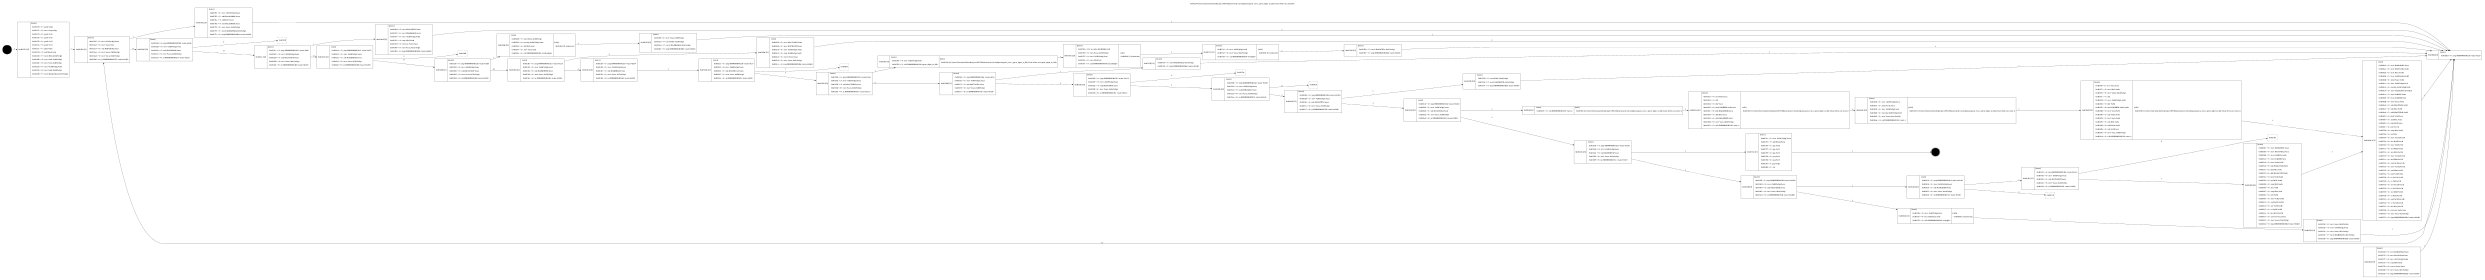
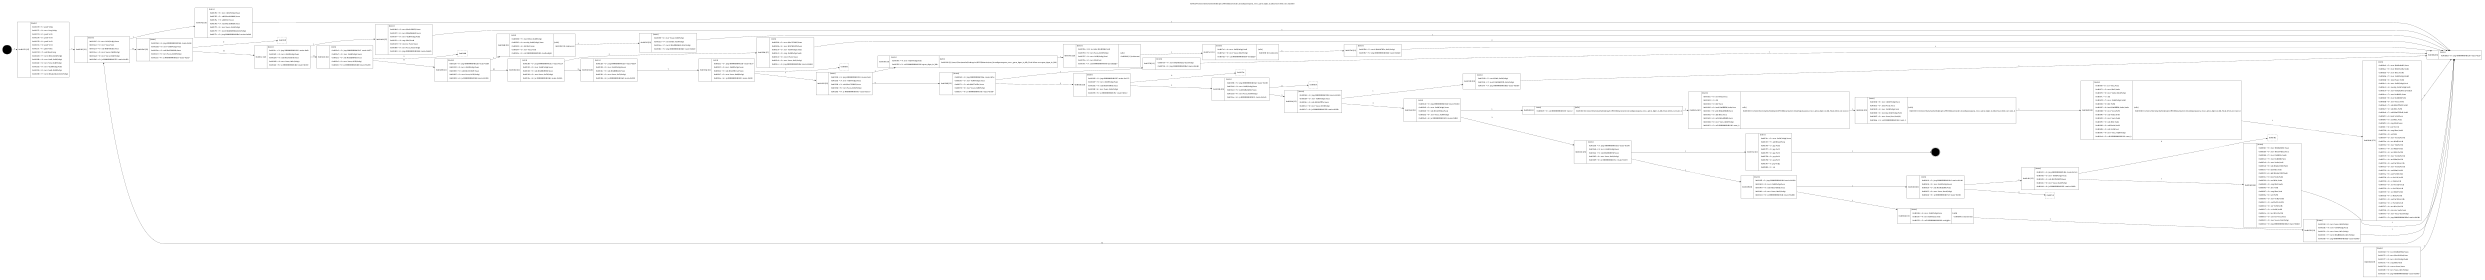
(2331, 163) -> (2424, 220)
